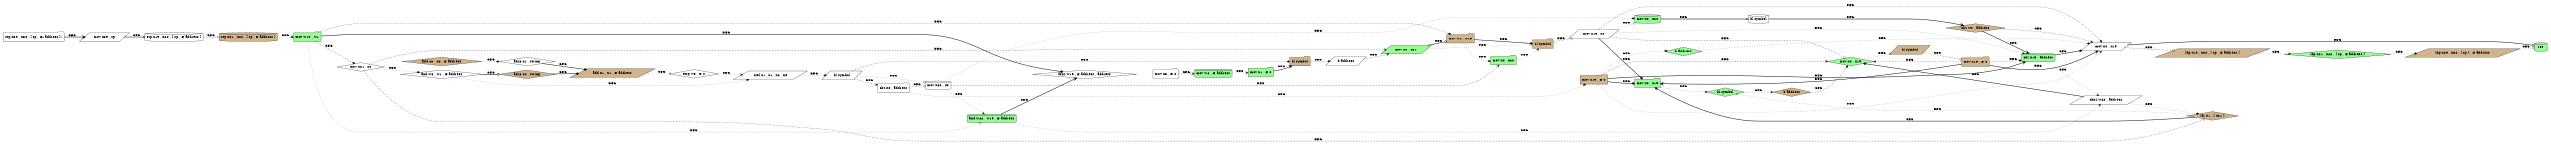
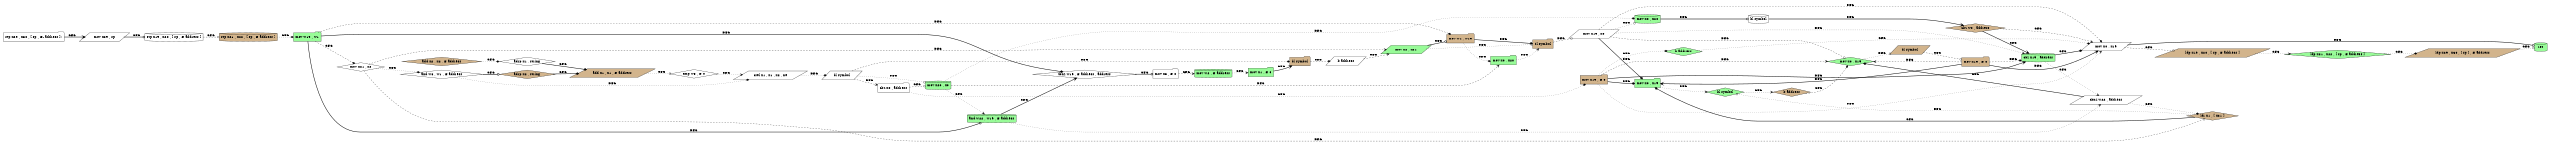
none -> (1143, 74)
(938, 85) -> (938, 85)
(614, 132) -> (614, 132)
